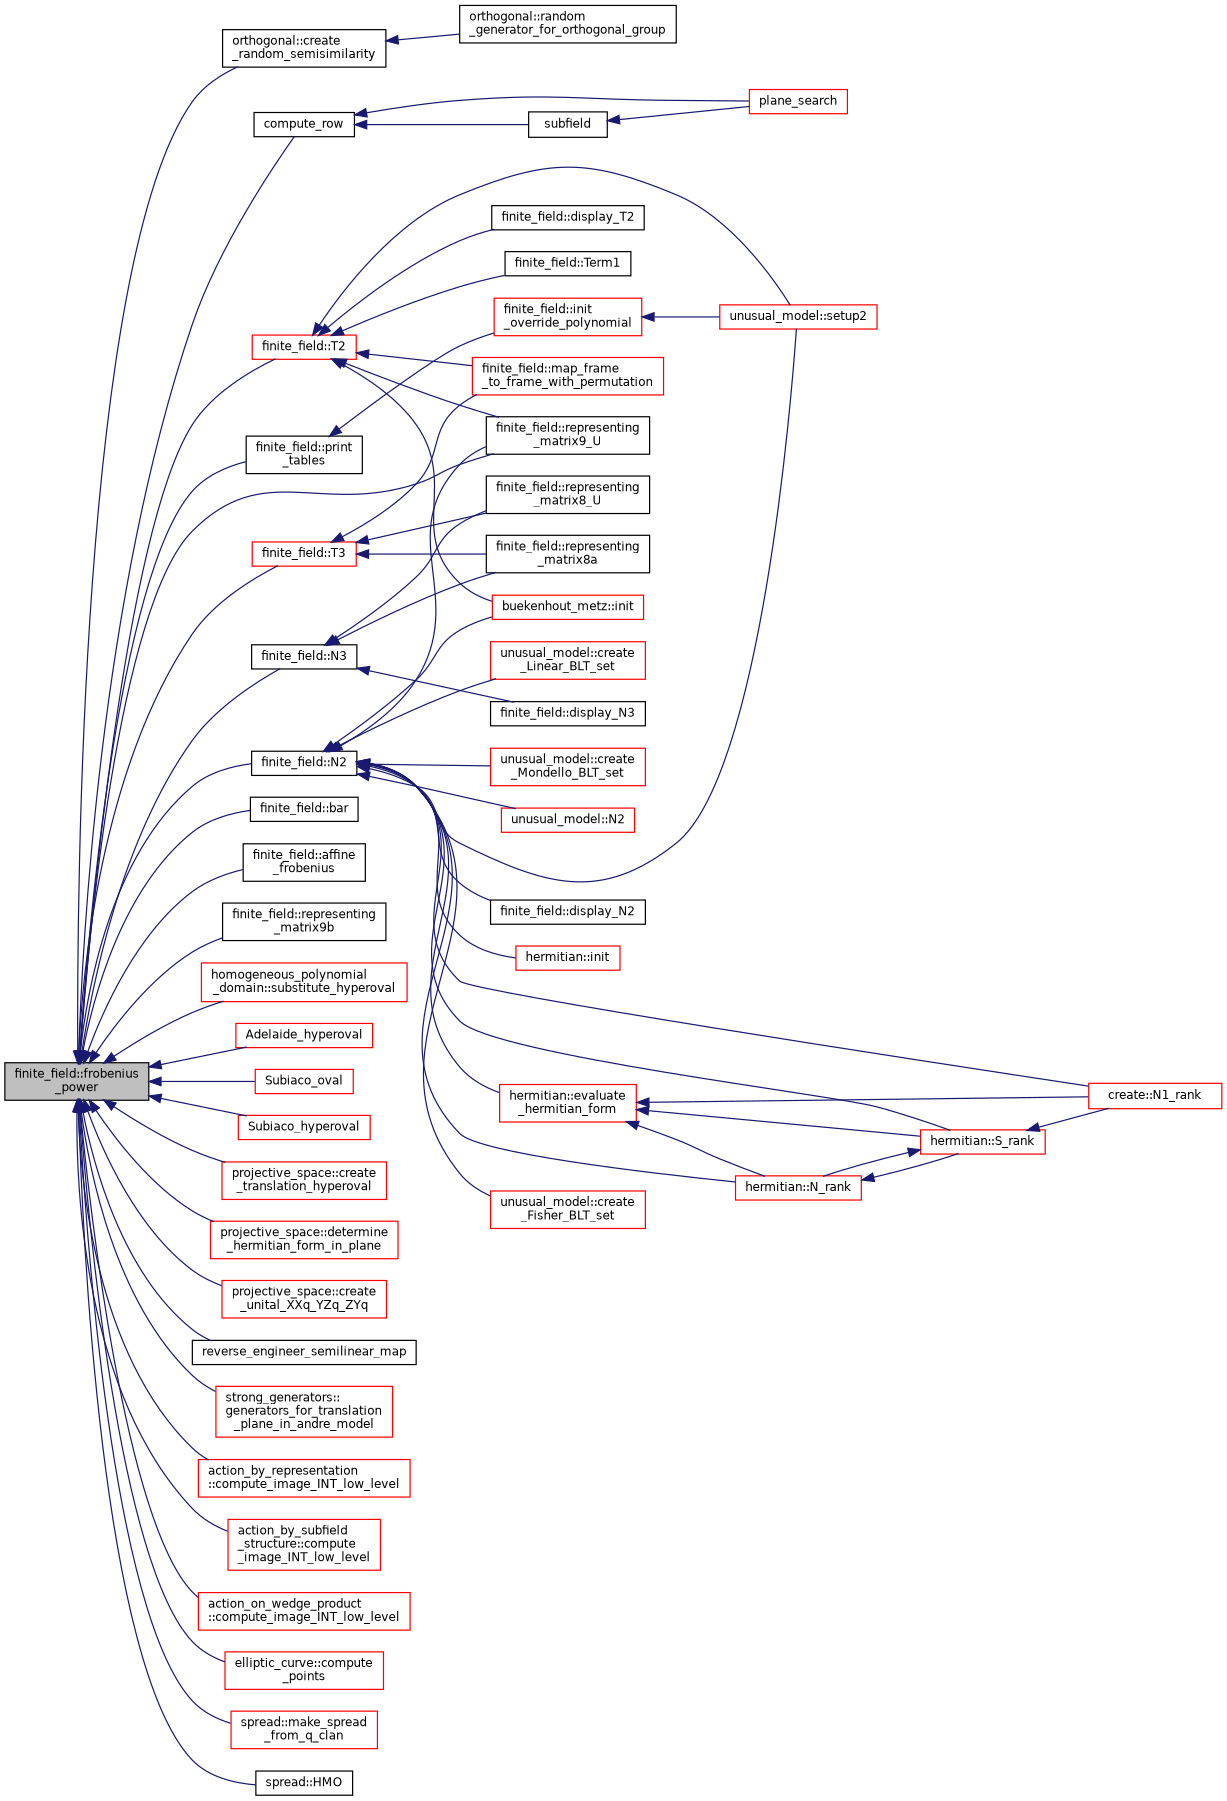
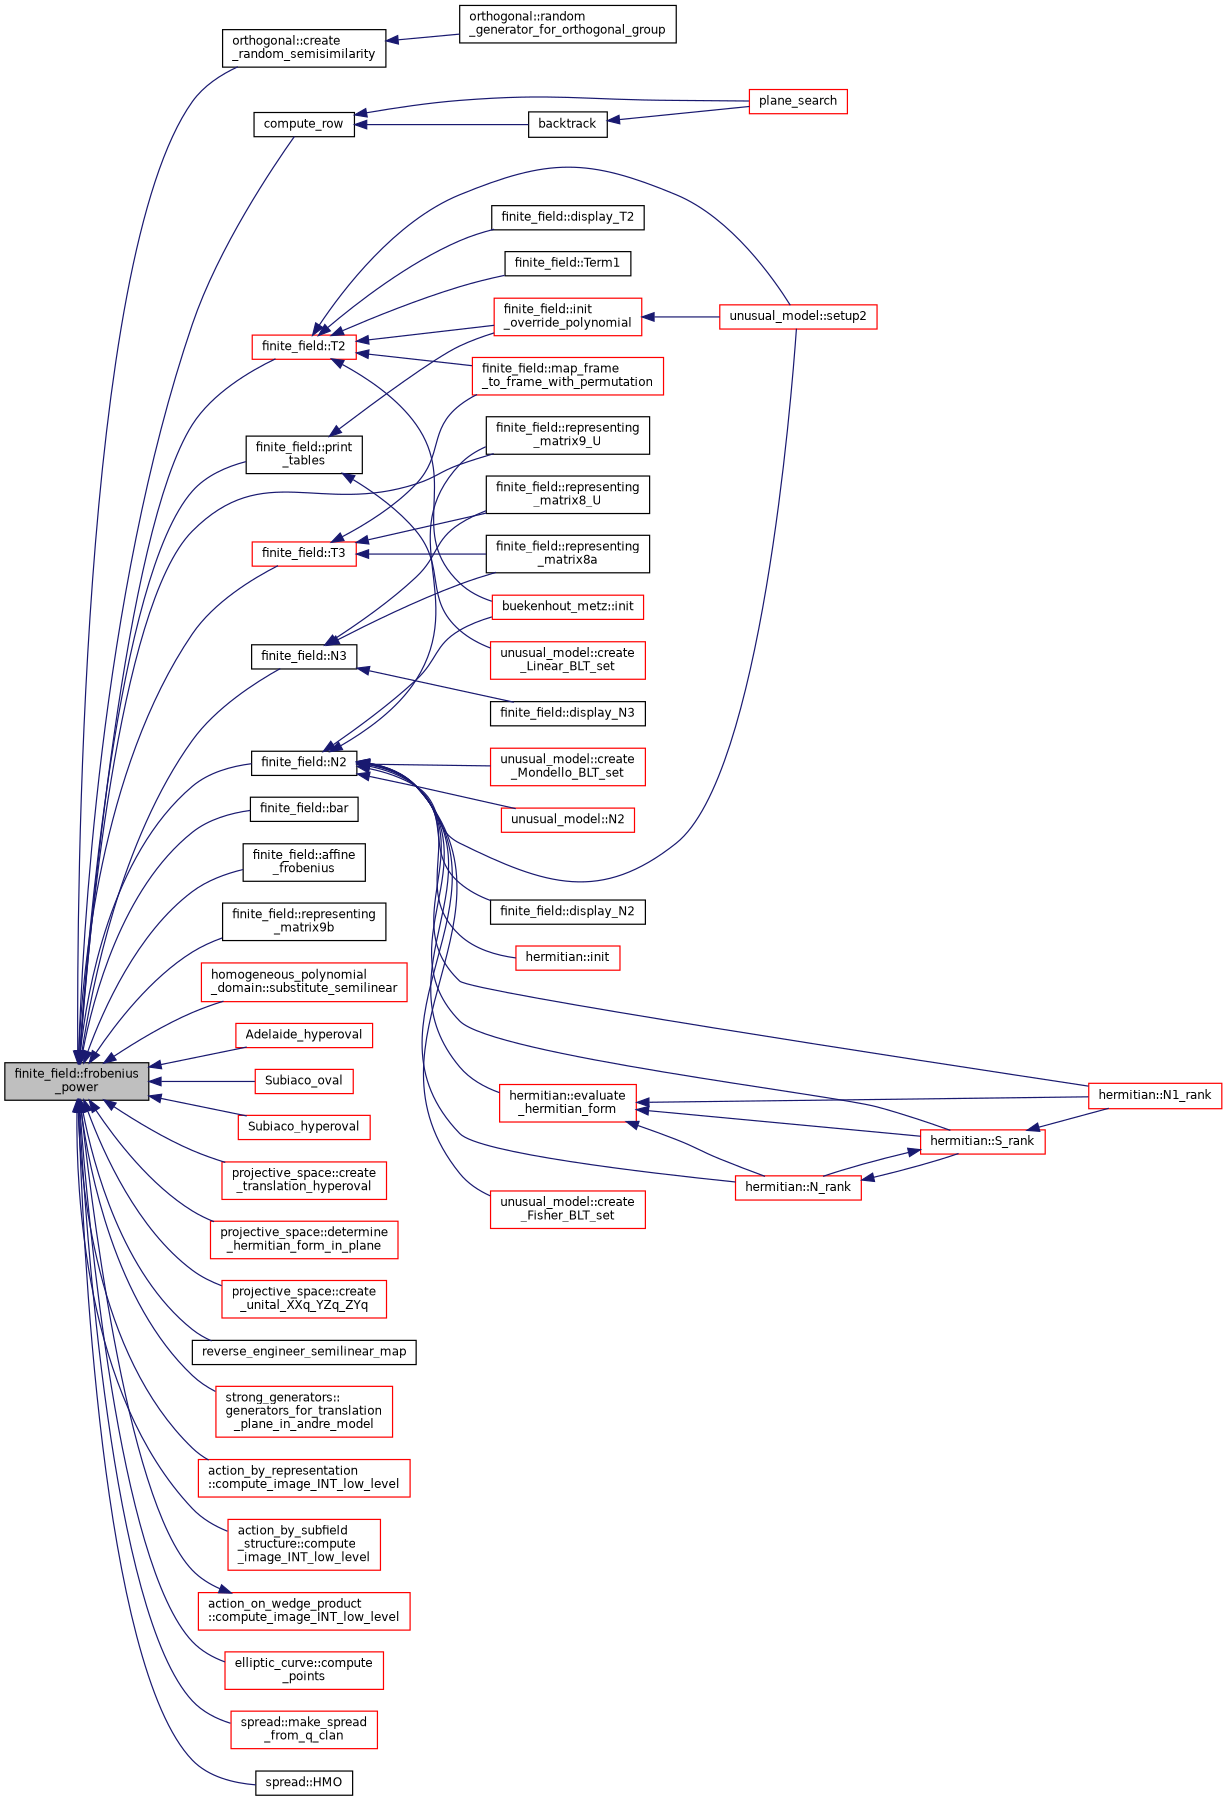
(568, 125) -> (568, 125)
(422, 392) -> (431, 333)
(415, 709) -> (421, 539)
(304, 982) -> (304, 982)
(1155, 1096) -> (1155, 1096)
(128, 1424) -> (118, 1358)
